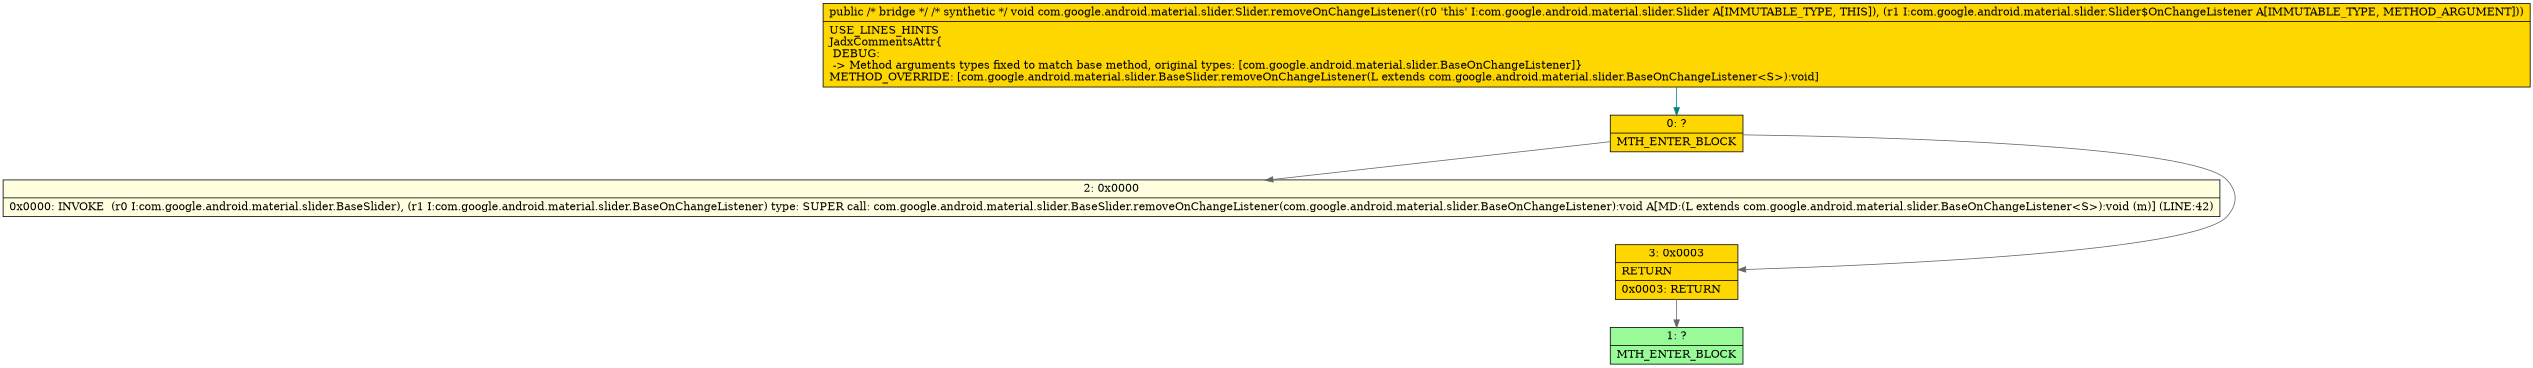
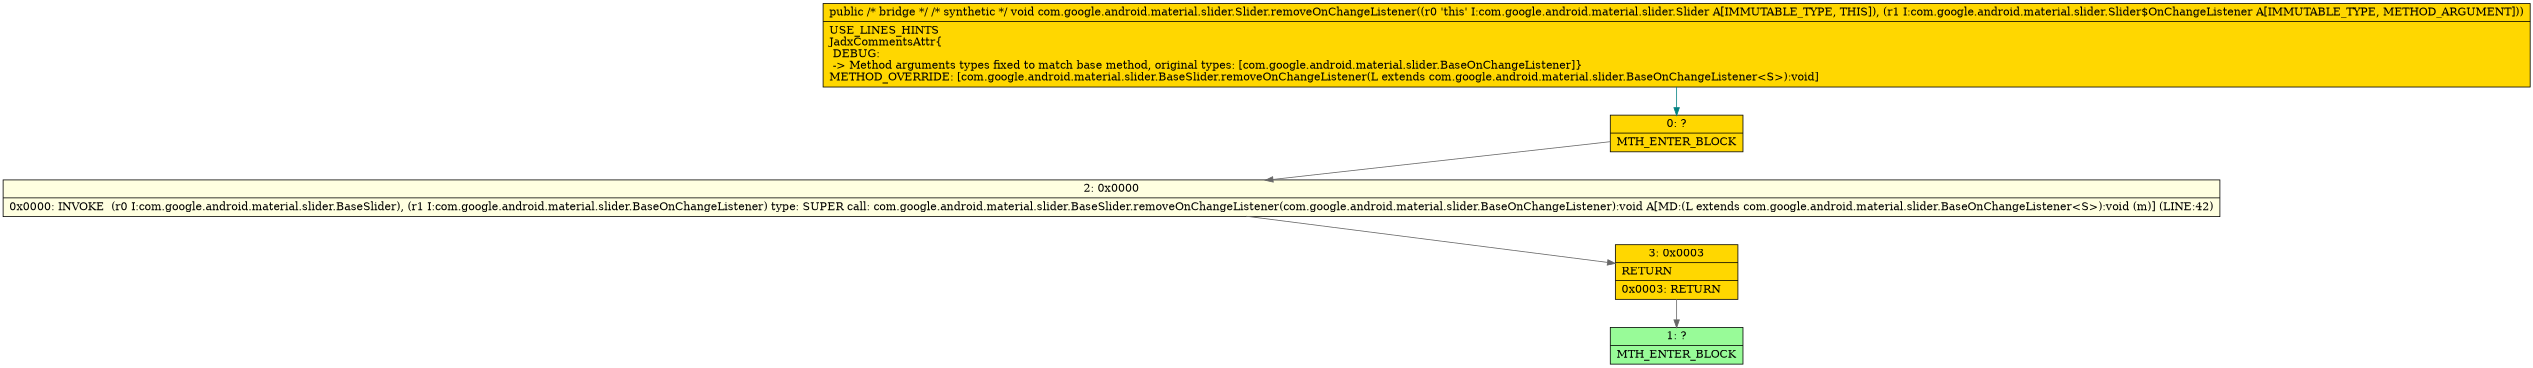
(2235, 197) -> (1427, 239)
